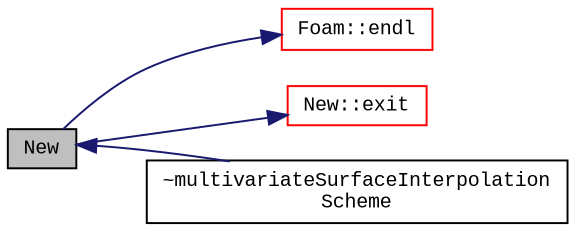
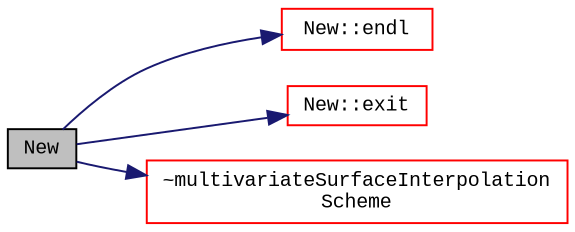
(357, 29) -> (357, 29)
(163, 152) -> (102, 167)
(357, 192) -> (357, 192)
